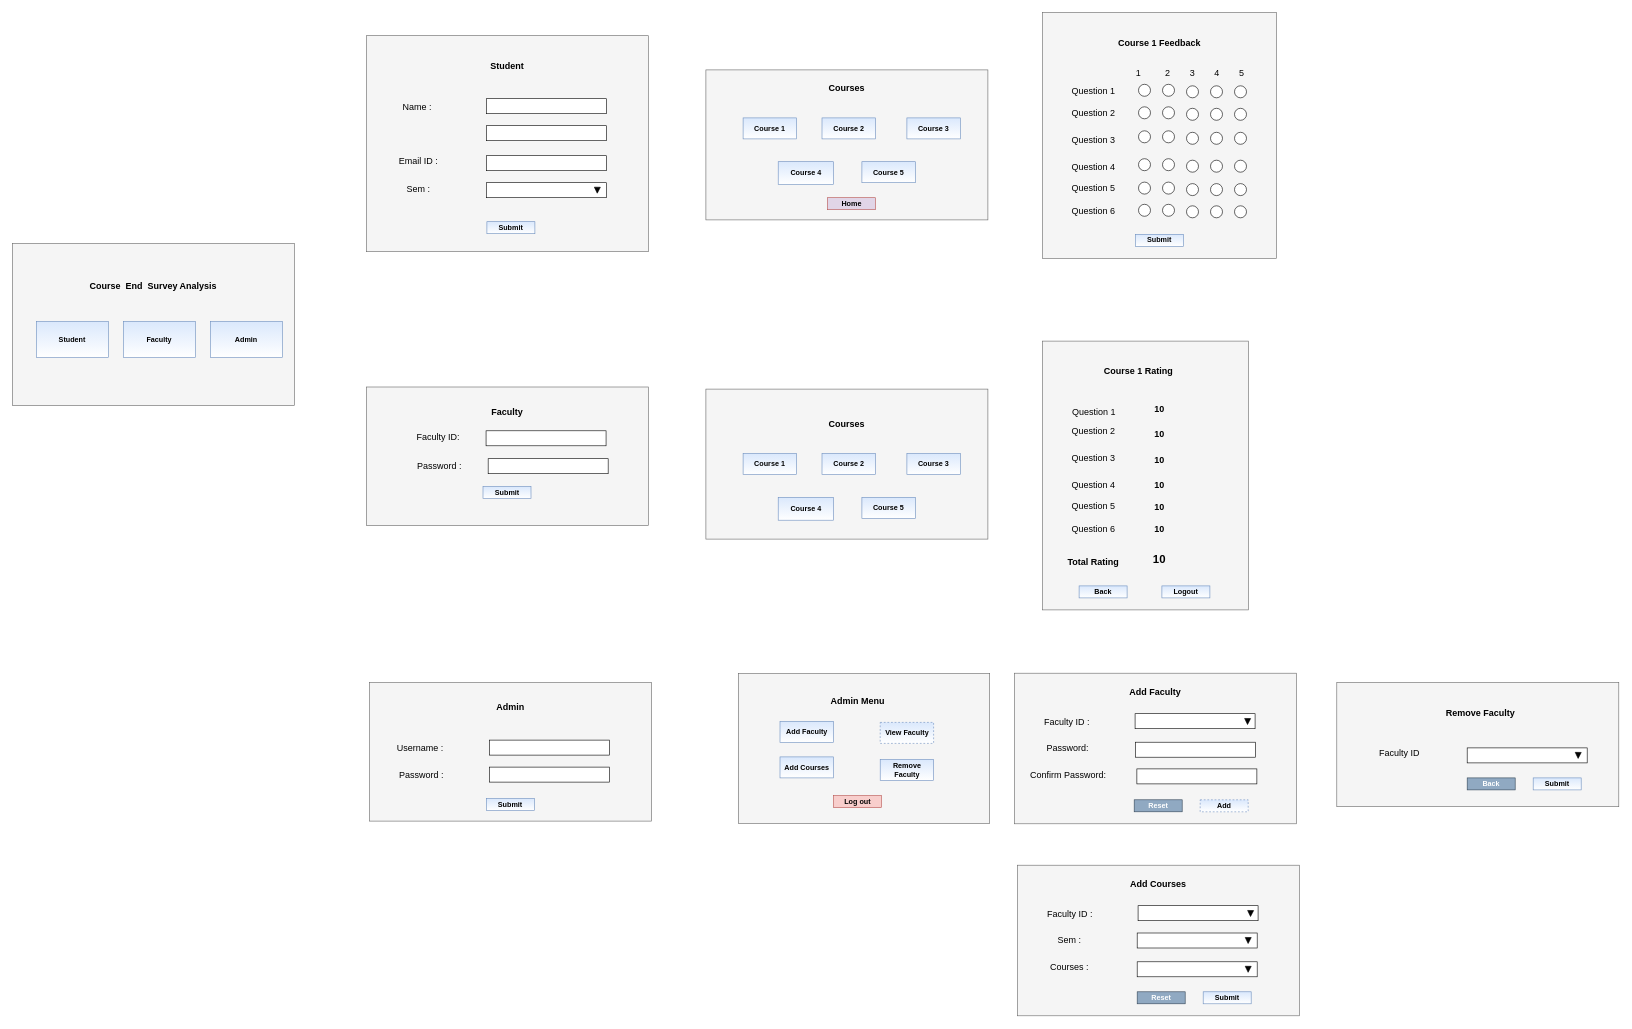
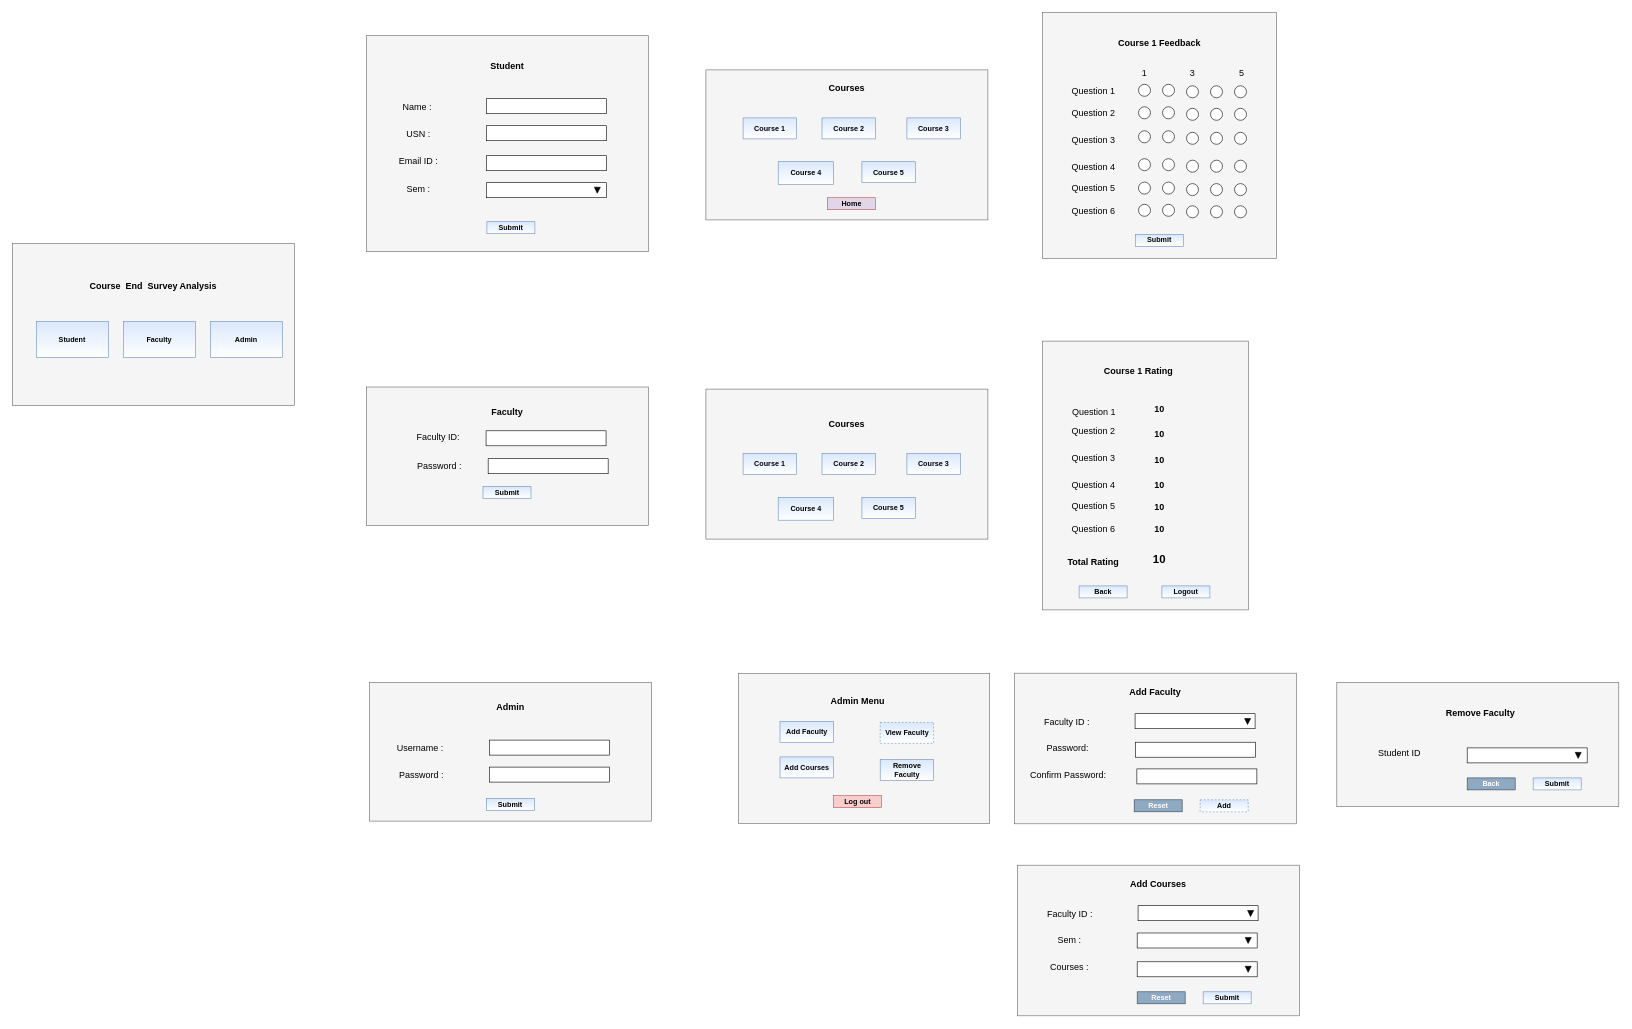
(1139, 72) -> (1145, 72)
(1168, 72) -> none
(1217, 72) -> none
none -> (419, 133)
(1400, 753) -> (1400, 753)
